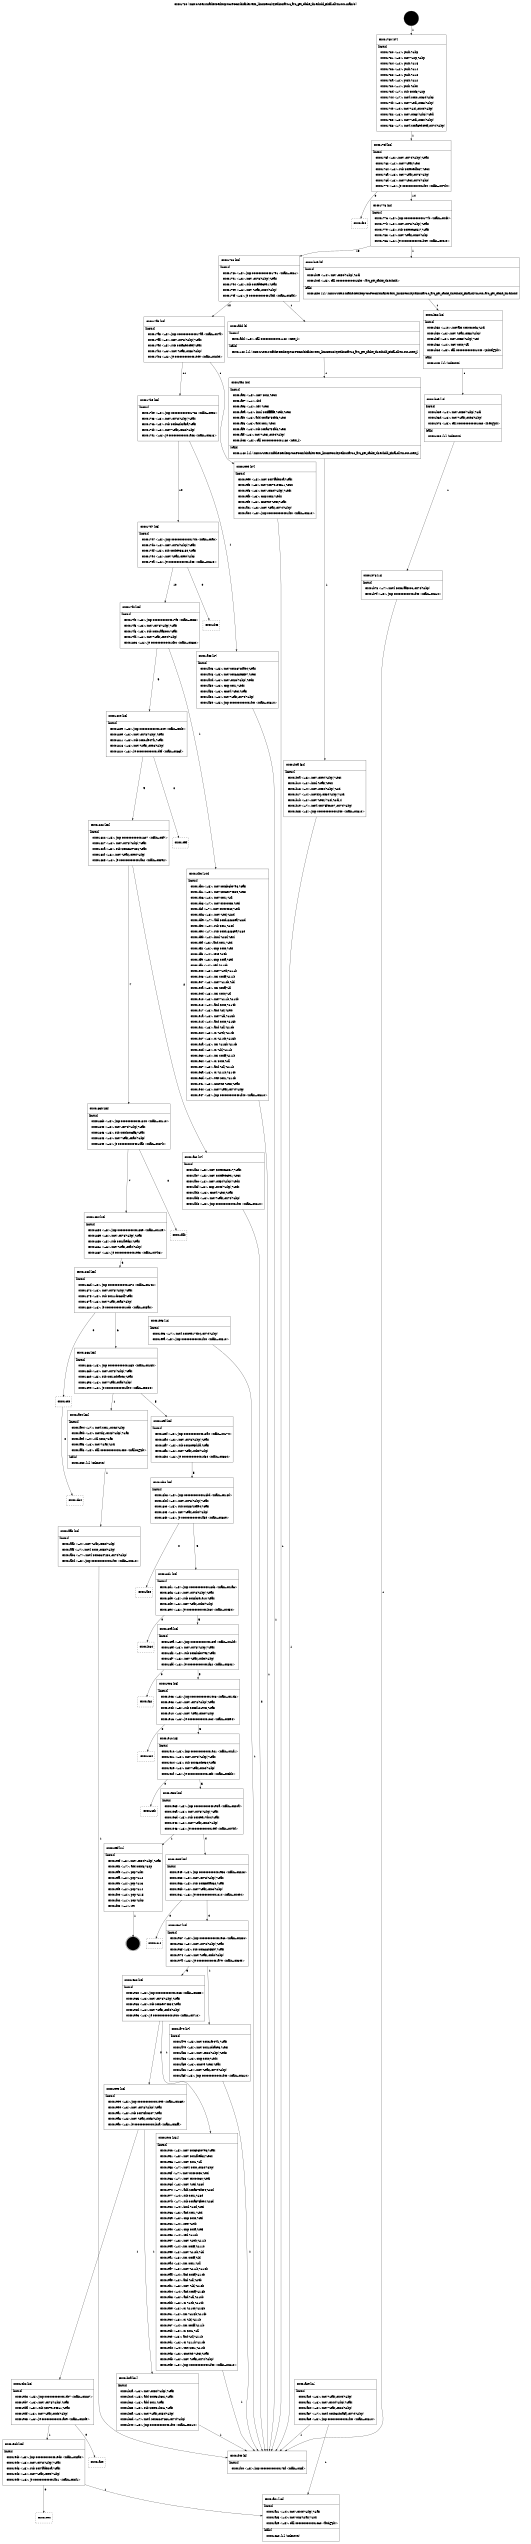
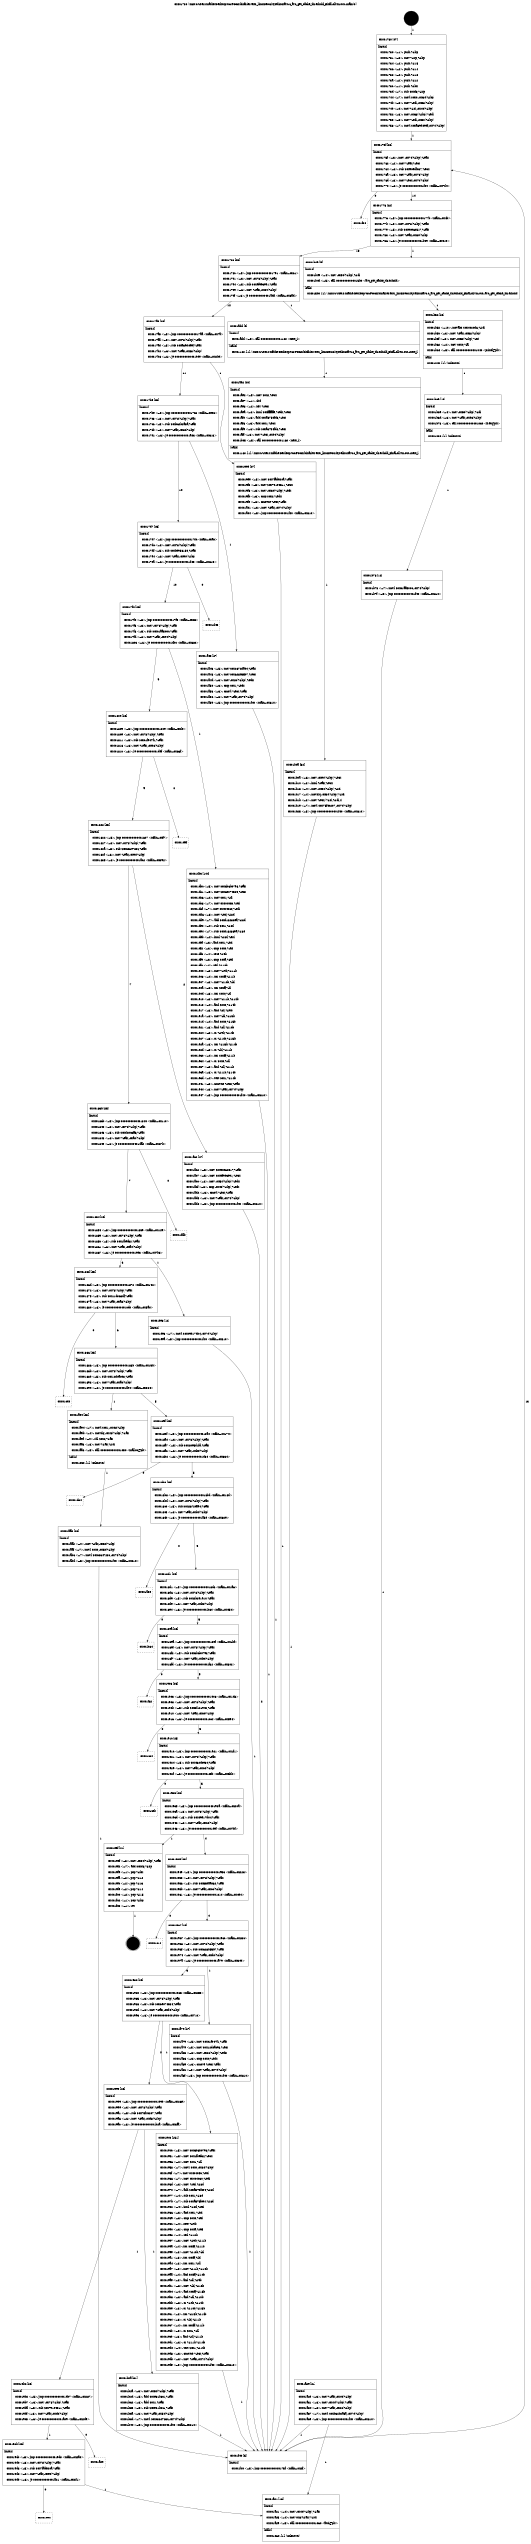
none -> (170, 1285)
none -> (525, 1391)
(62, 1451) -> (123, 1481)
